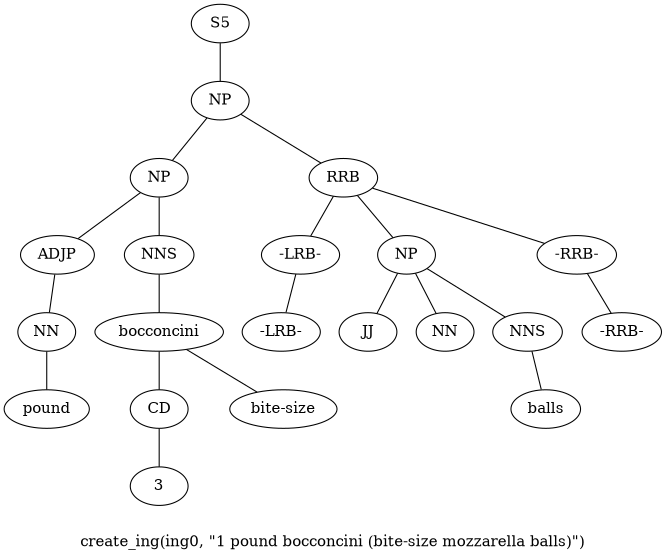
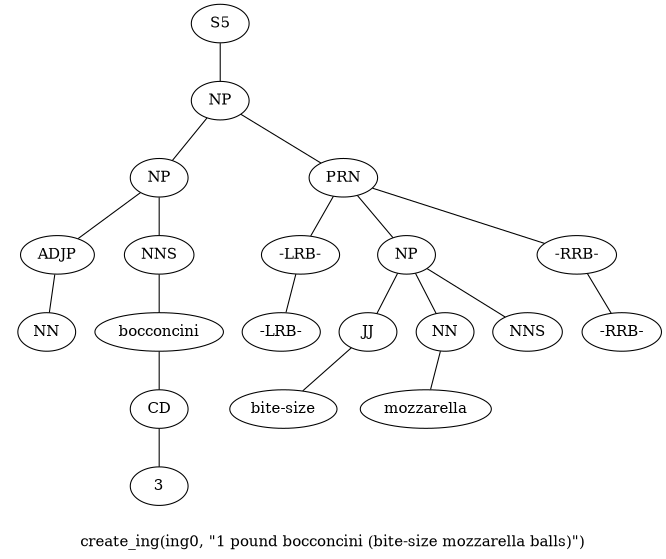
(343, 178) -> (343, 178)
(222, 371) -> (327, 369)
(47, 409) -> none
none -> (426, 409)
(546, 409) -> none
